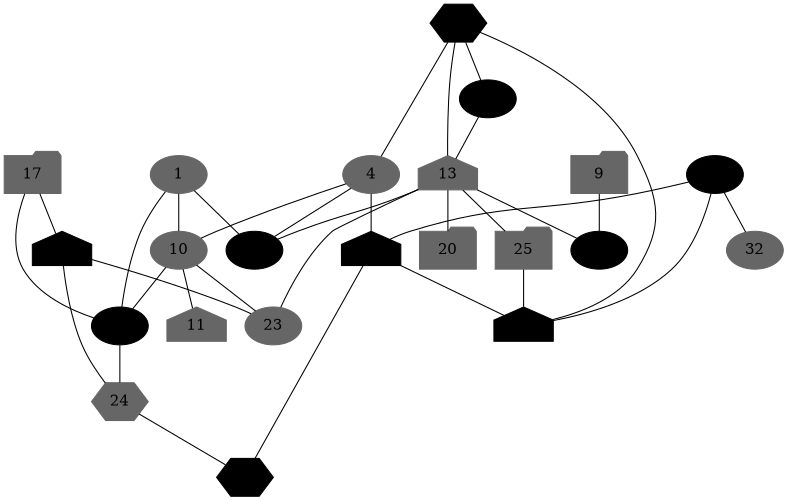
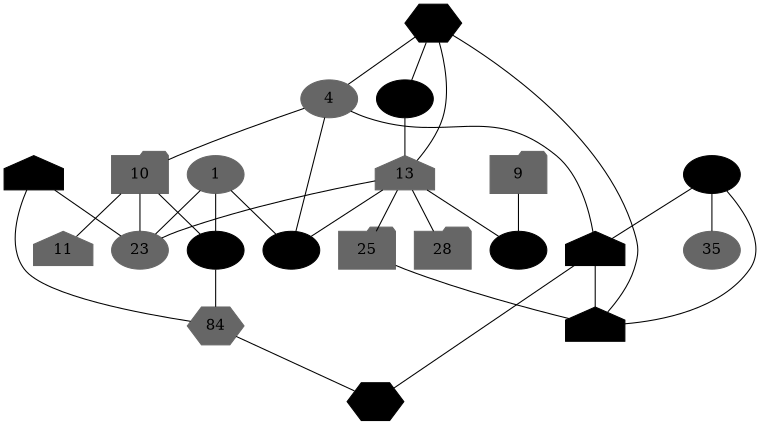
(33, 175) -> none
(179, 212) -> (182, 208)
(179, 250) -> (140, 175)
(448, 250) -> (443, 250)
(755, 250) -> (712, 250)
(120, 402) -> (216, 326)
